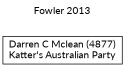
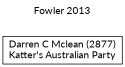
(63, 50) -> (63, 50)
